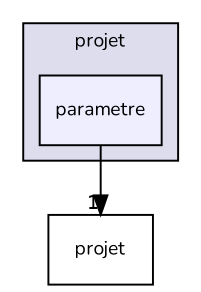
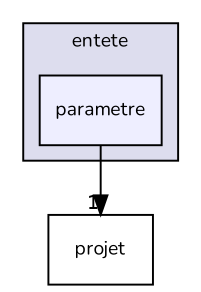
(101, 42) -> (101, 42)
